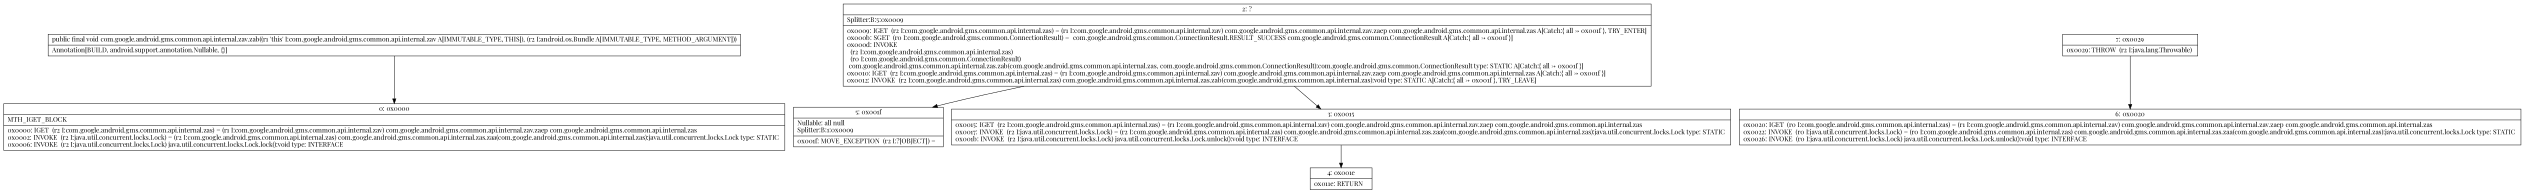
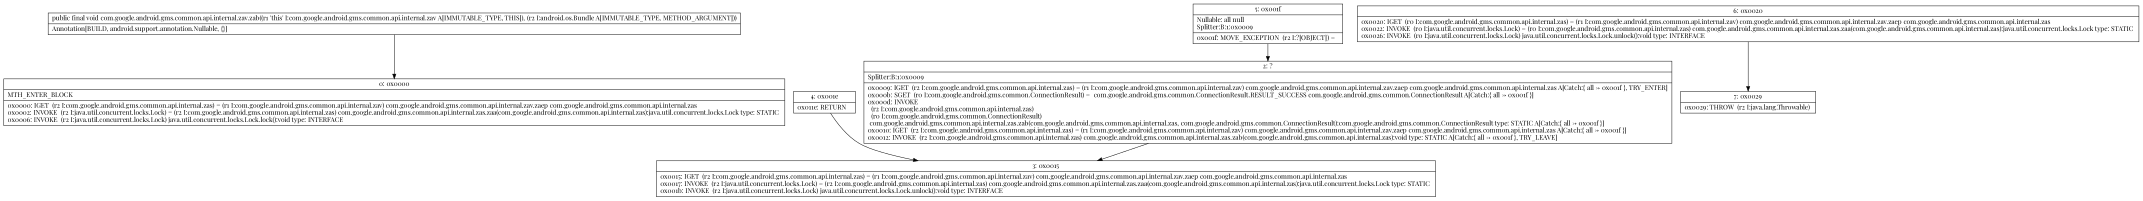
(876, 20) -> (896, 77)
(2130, 80) -> (1748, 64)
(980, 96) -> (1268, 50)
(37, 120) -> (40, 95)
(1341, 154) -> (866, 147)
